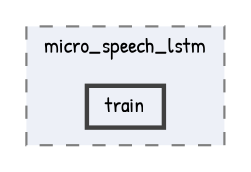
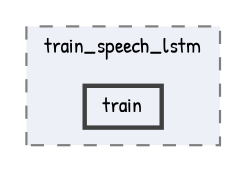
(125, 47) -> (123, 47)
